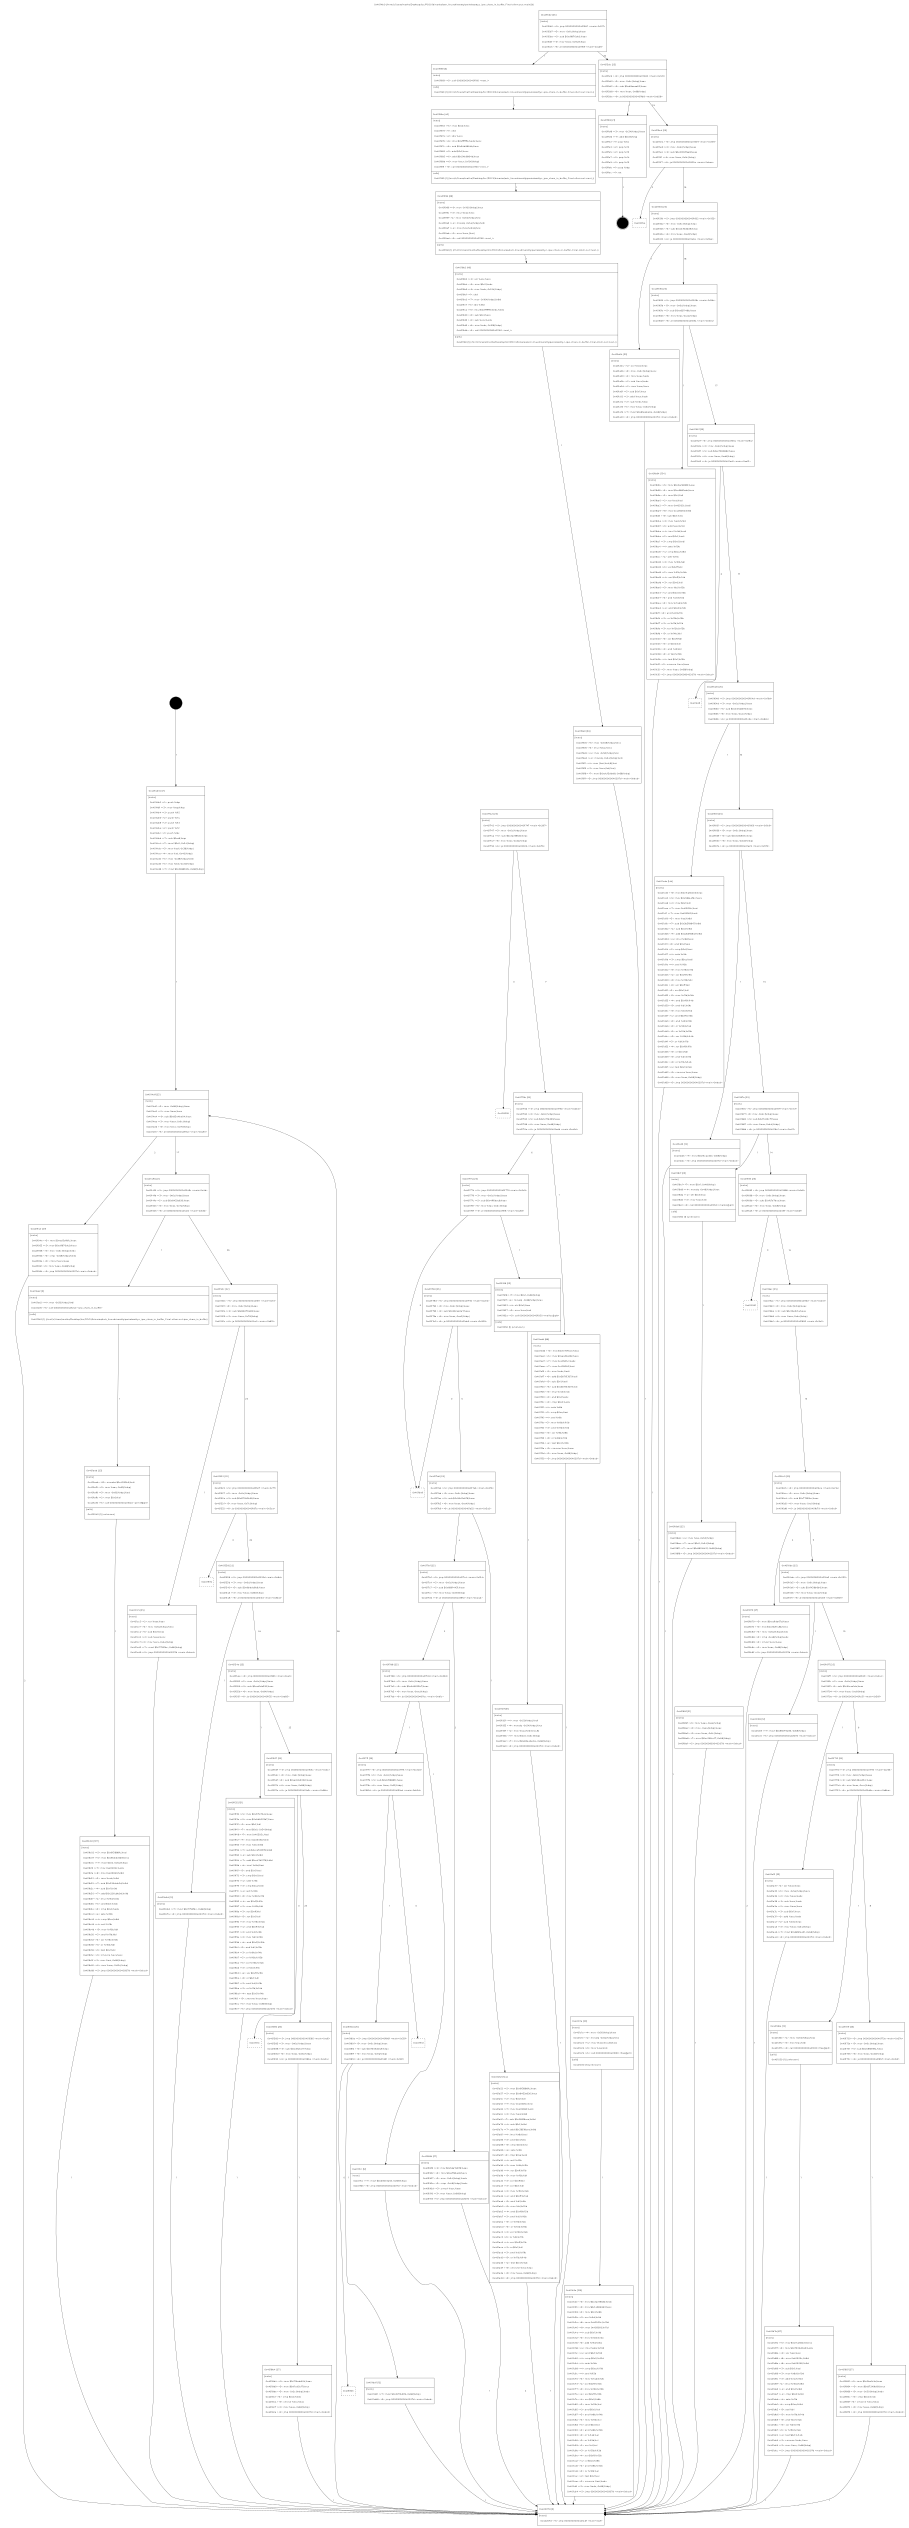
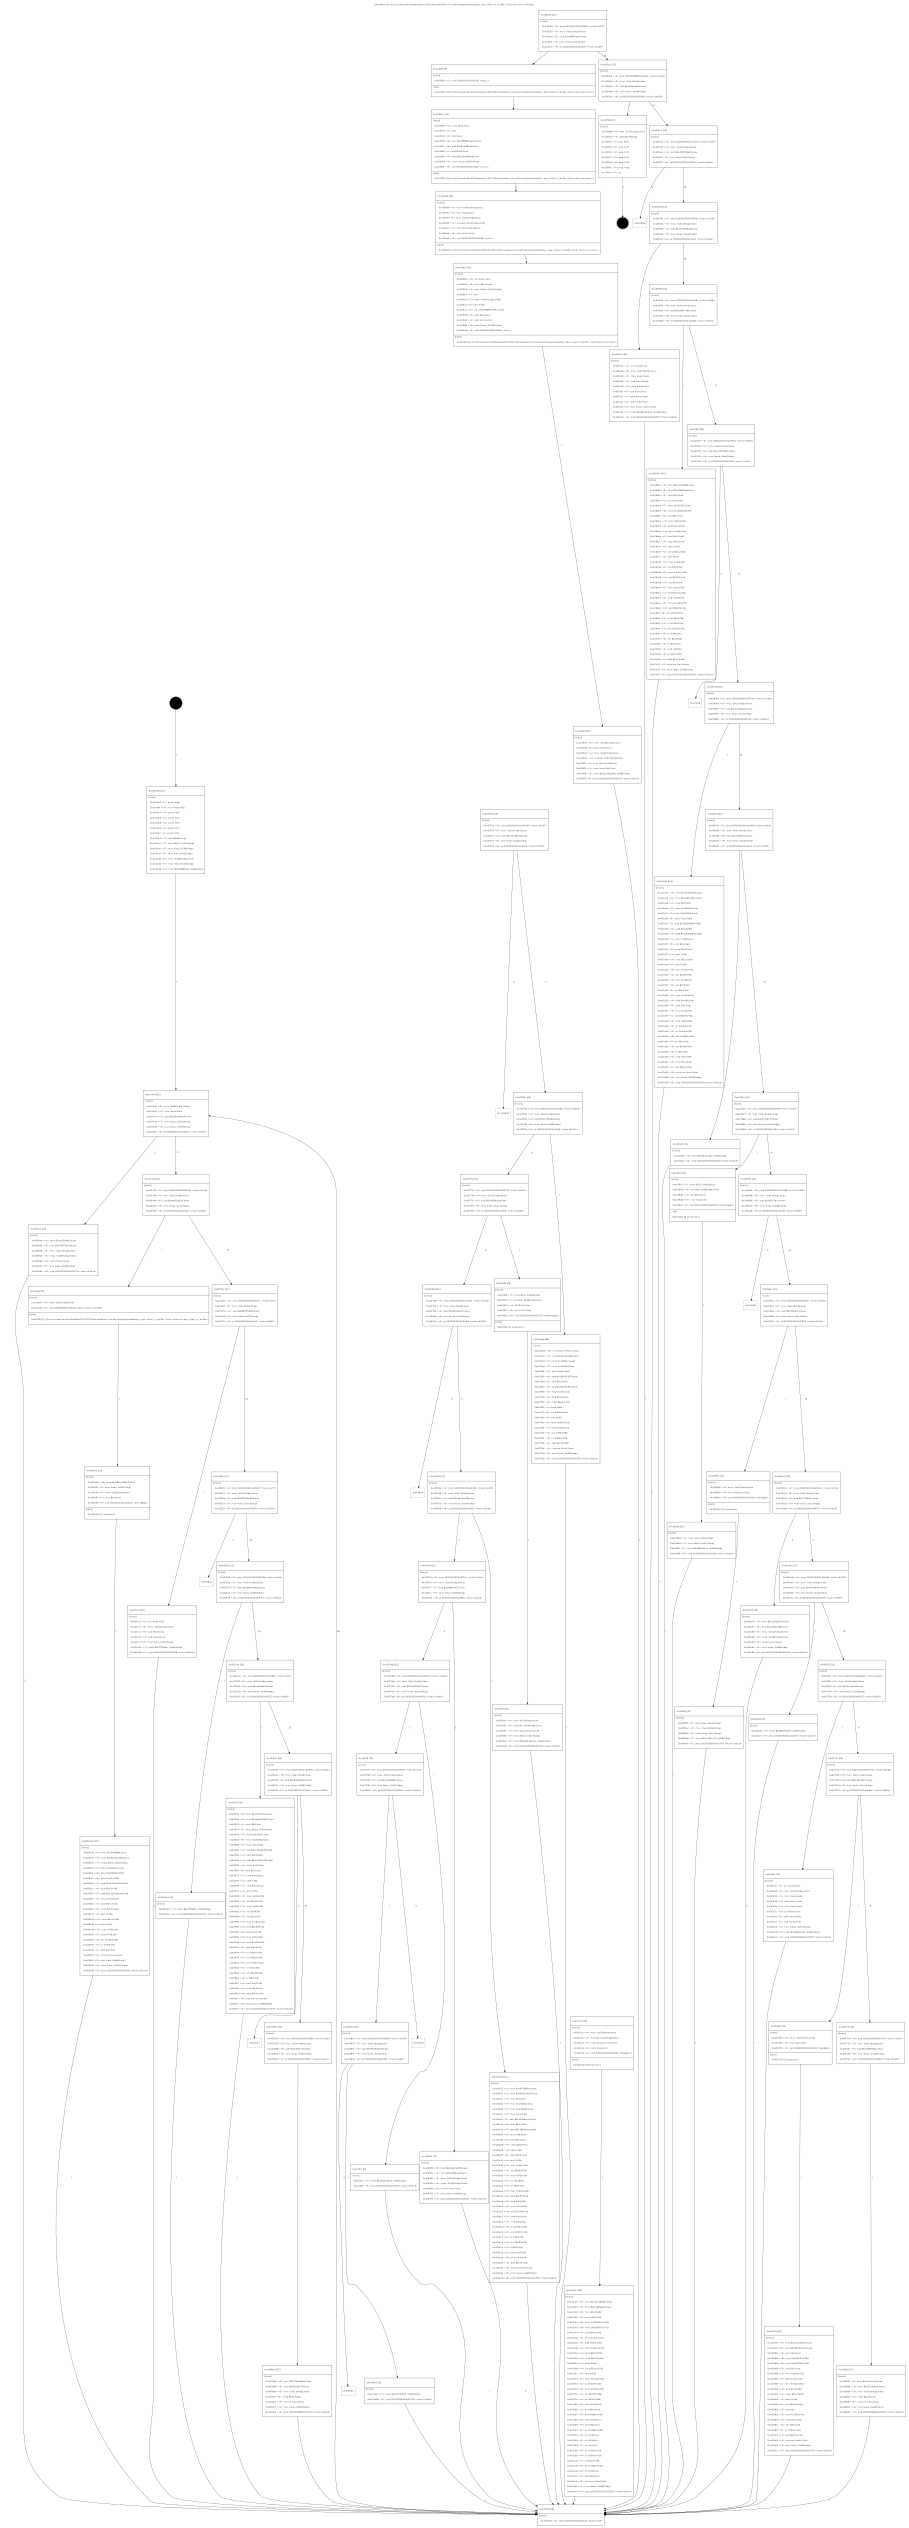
(405, 1342) -> (476, 1249)
none -> (738, 1493)
